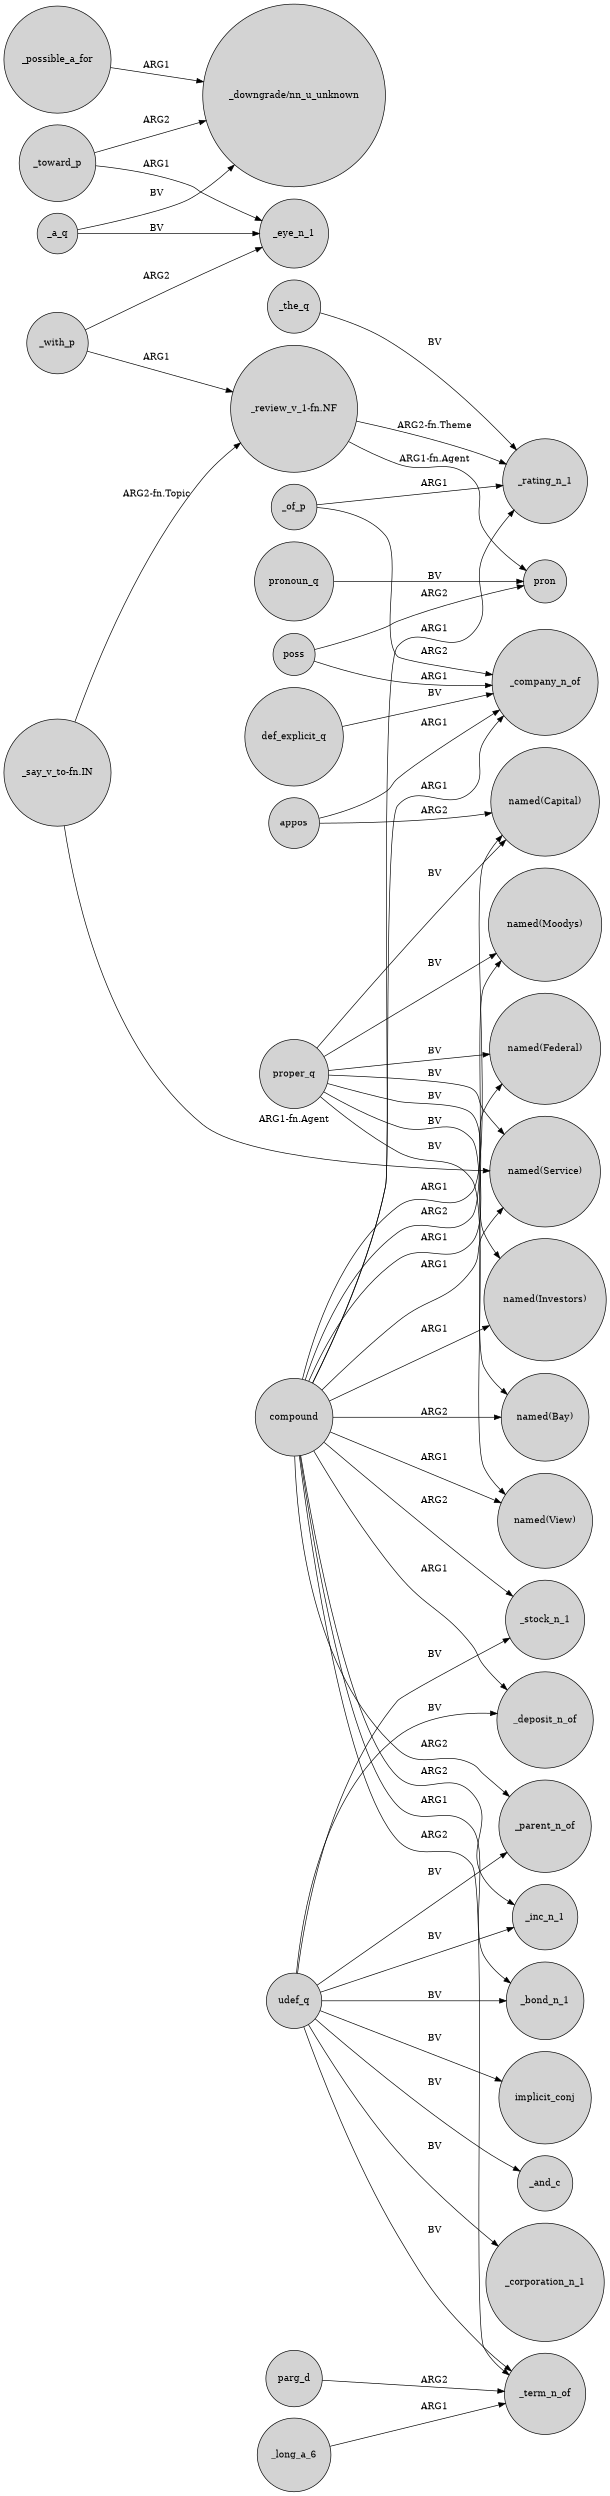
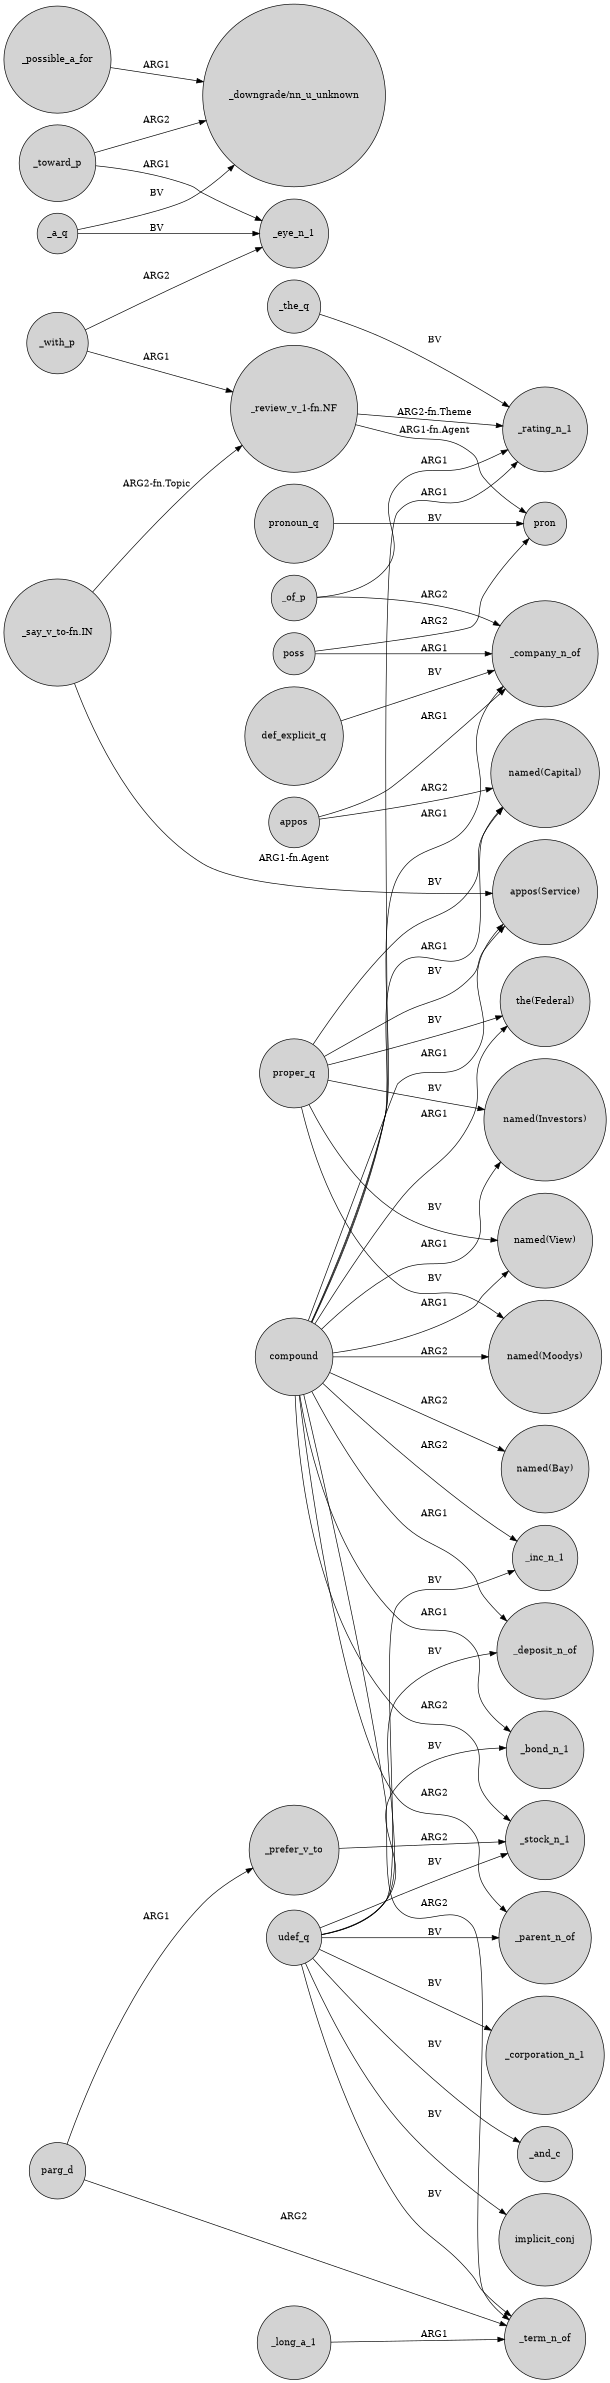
(545, 1049) -> (545, 1002)
(474, 1146) -> none
(545, 1172) -> (545, 892)
none -> (294, 1850)
(294, 2455) -> (294, 2343)
